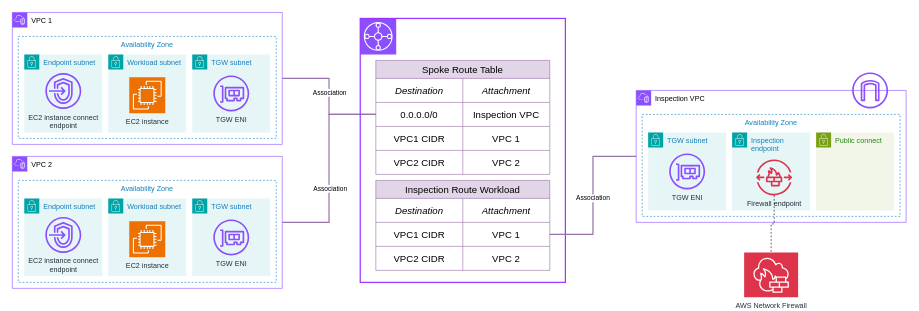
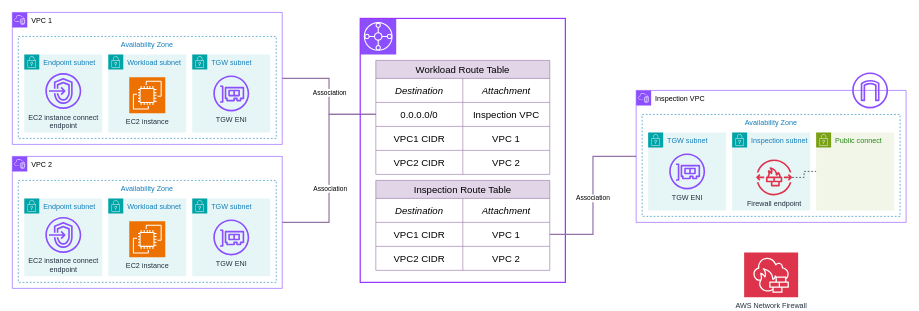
(463, 70) -> (463, 70)
(781, 145) -> (781, 145)
(463, 190) -> (463, 190)
(773, 224) -> (804, 174)
